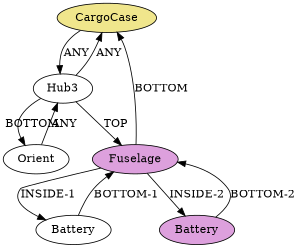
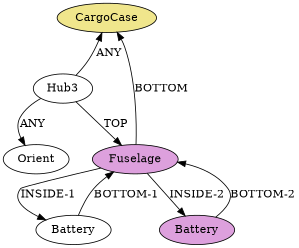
(65, 45) -> none
(32, 124) -> (32, 124)
(48, 128) -> none
